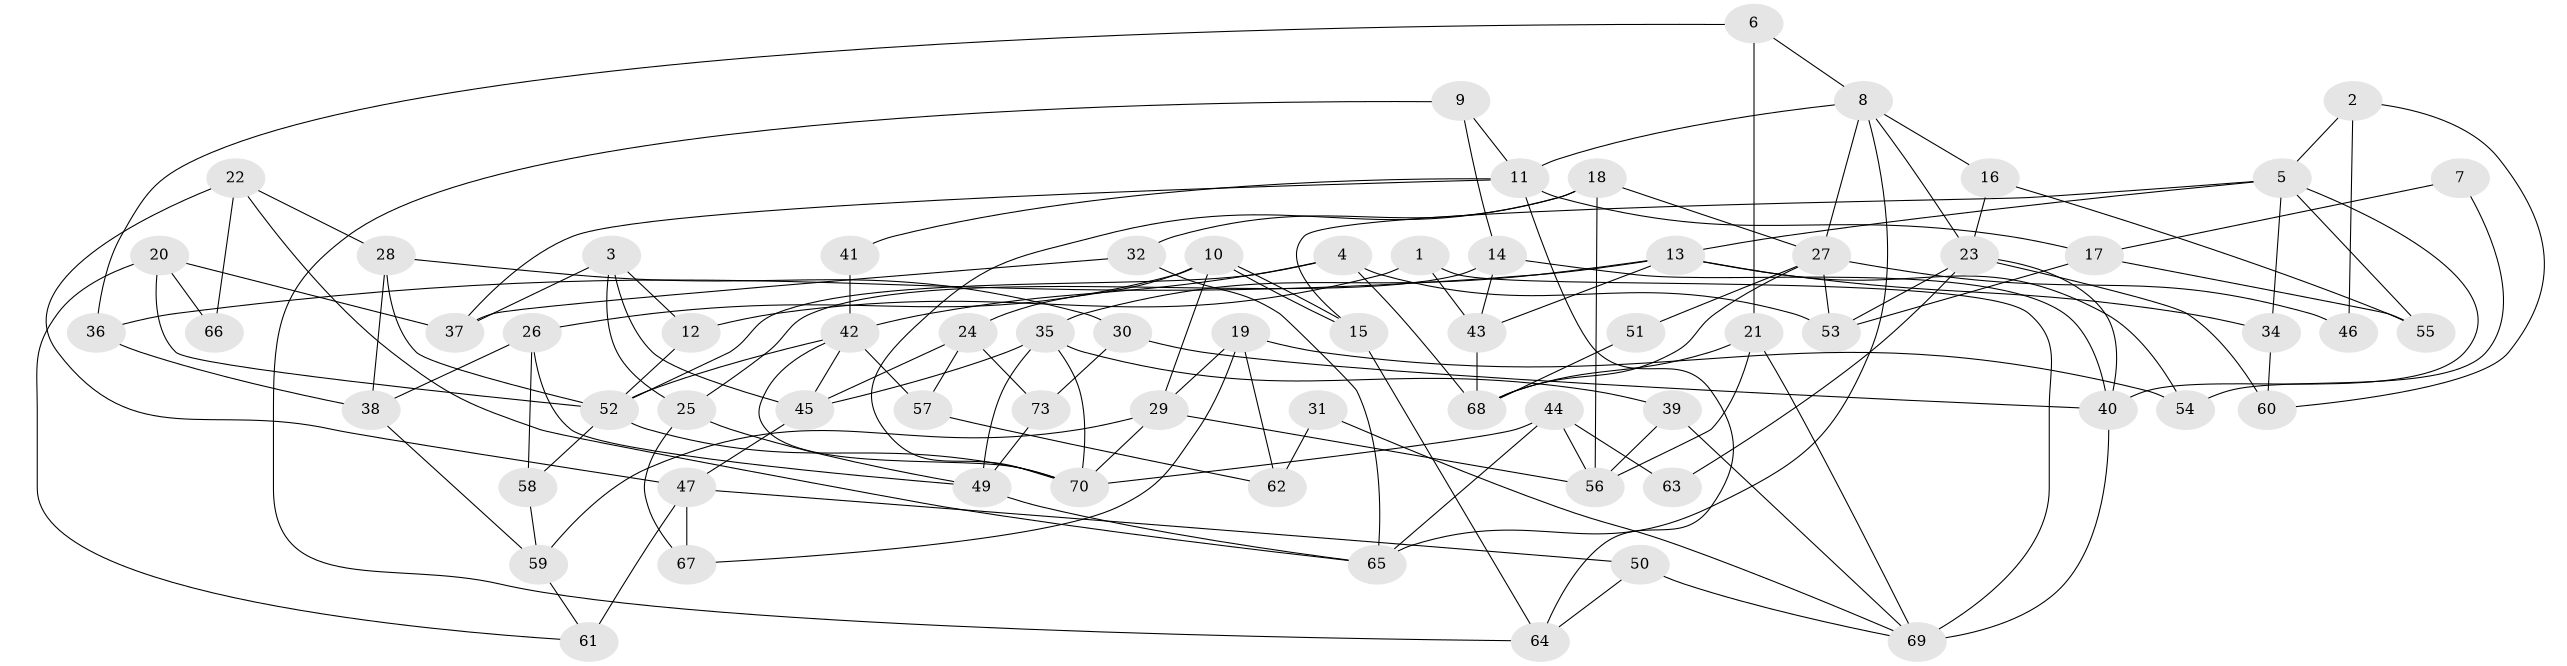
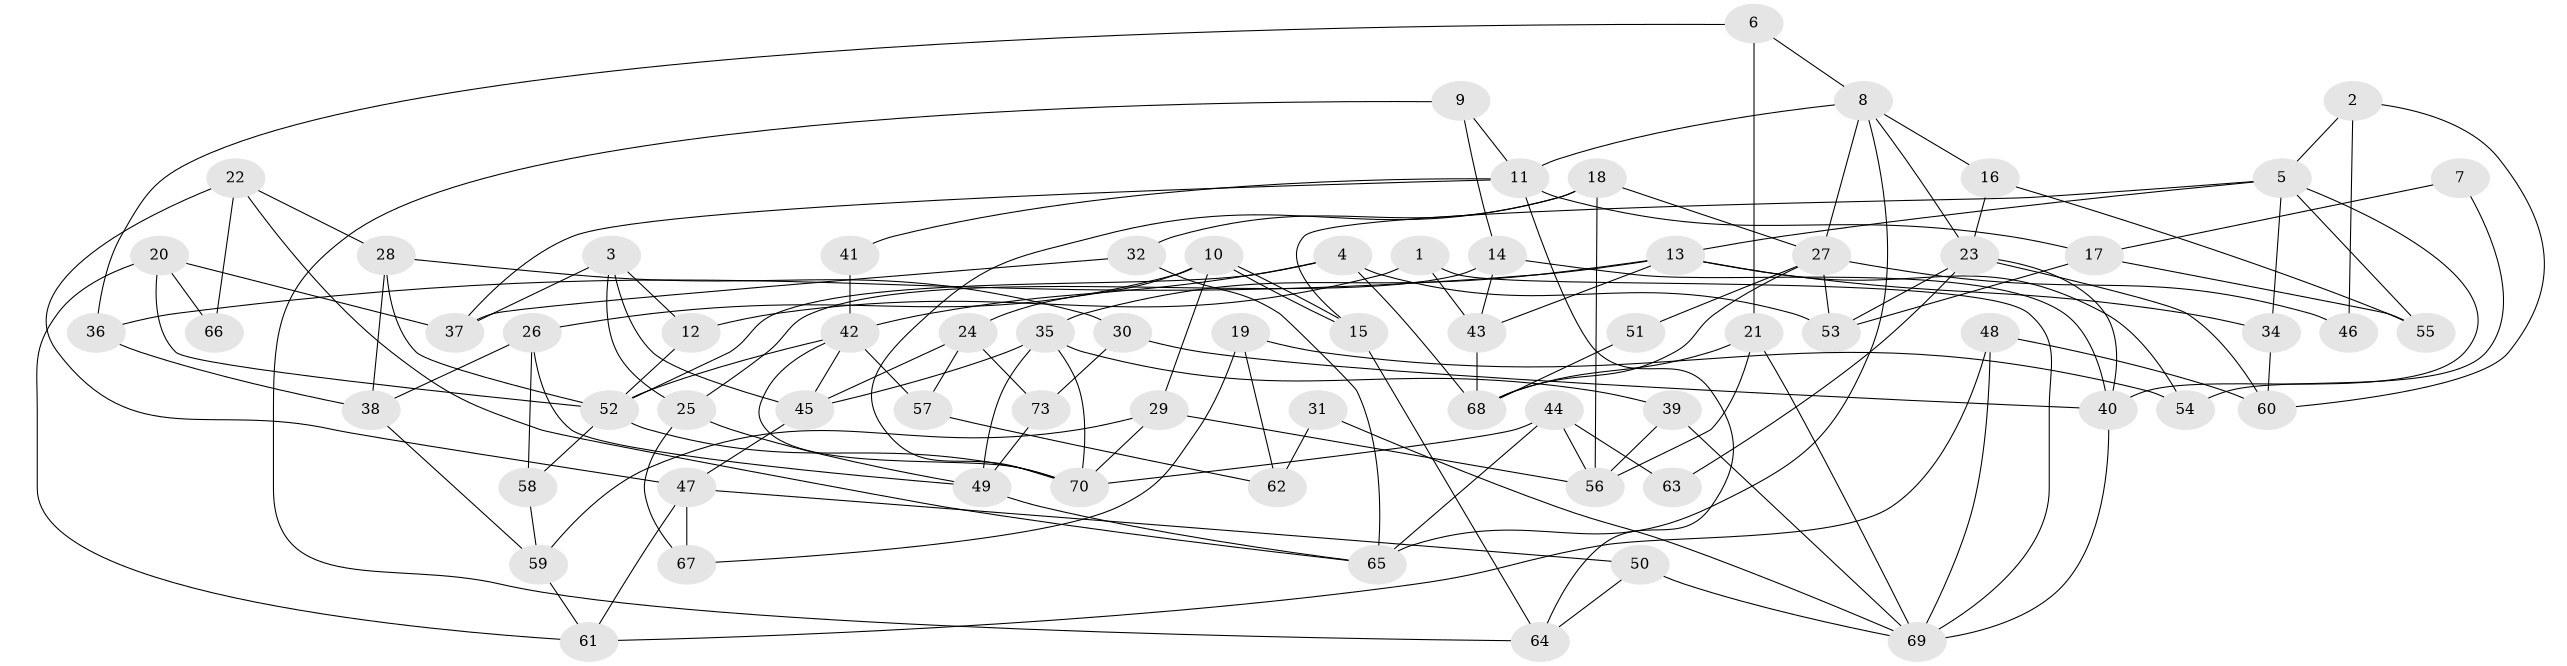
none -> (1990, 333)
(1204, 368) -> none
